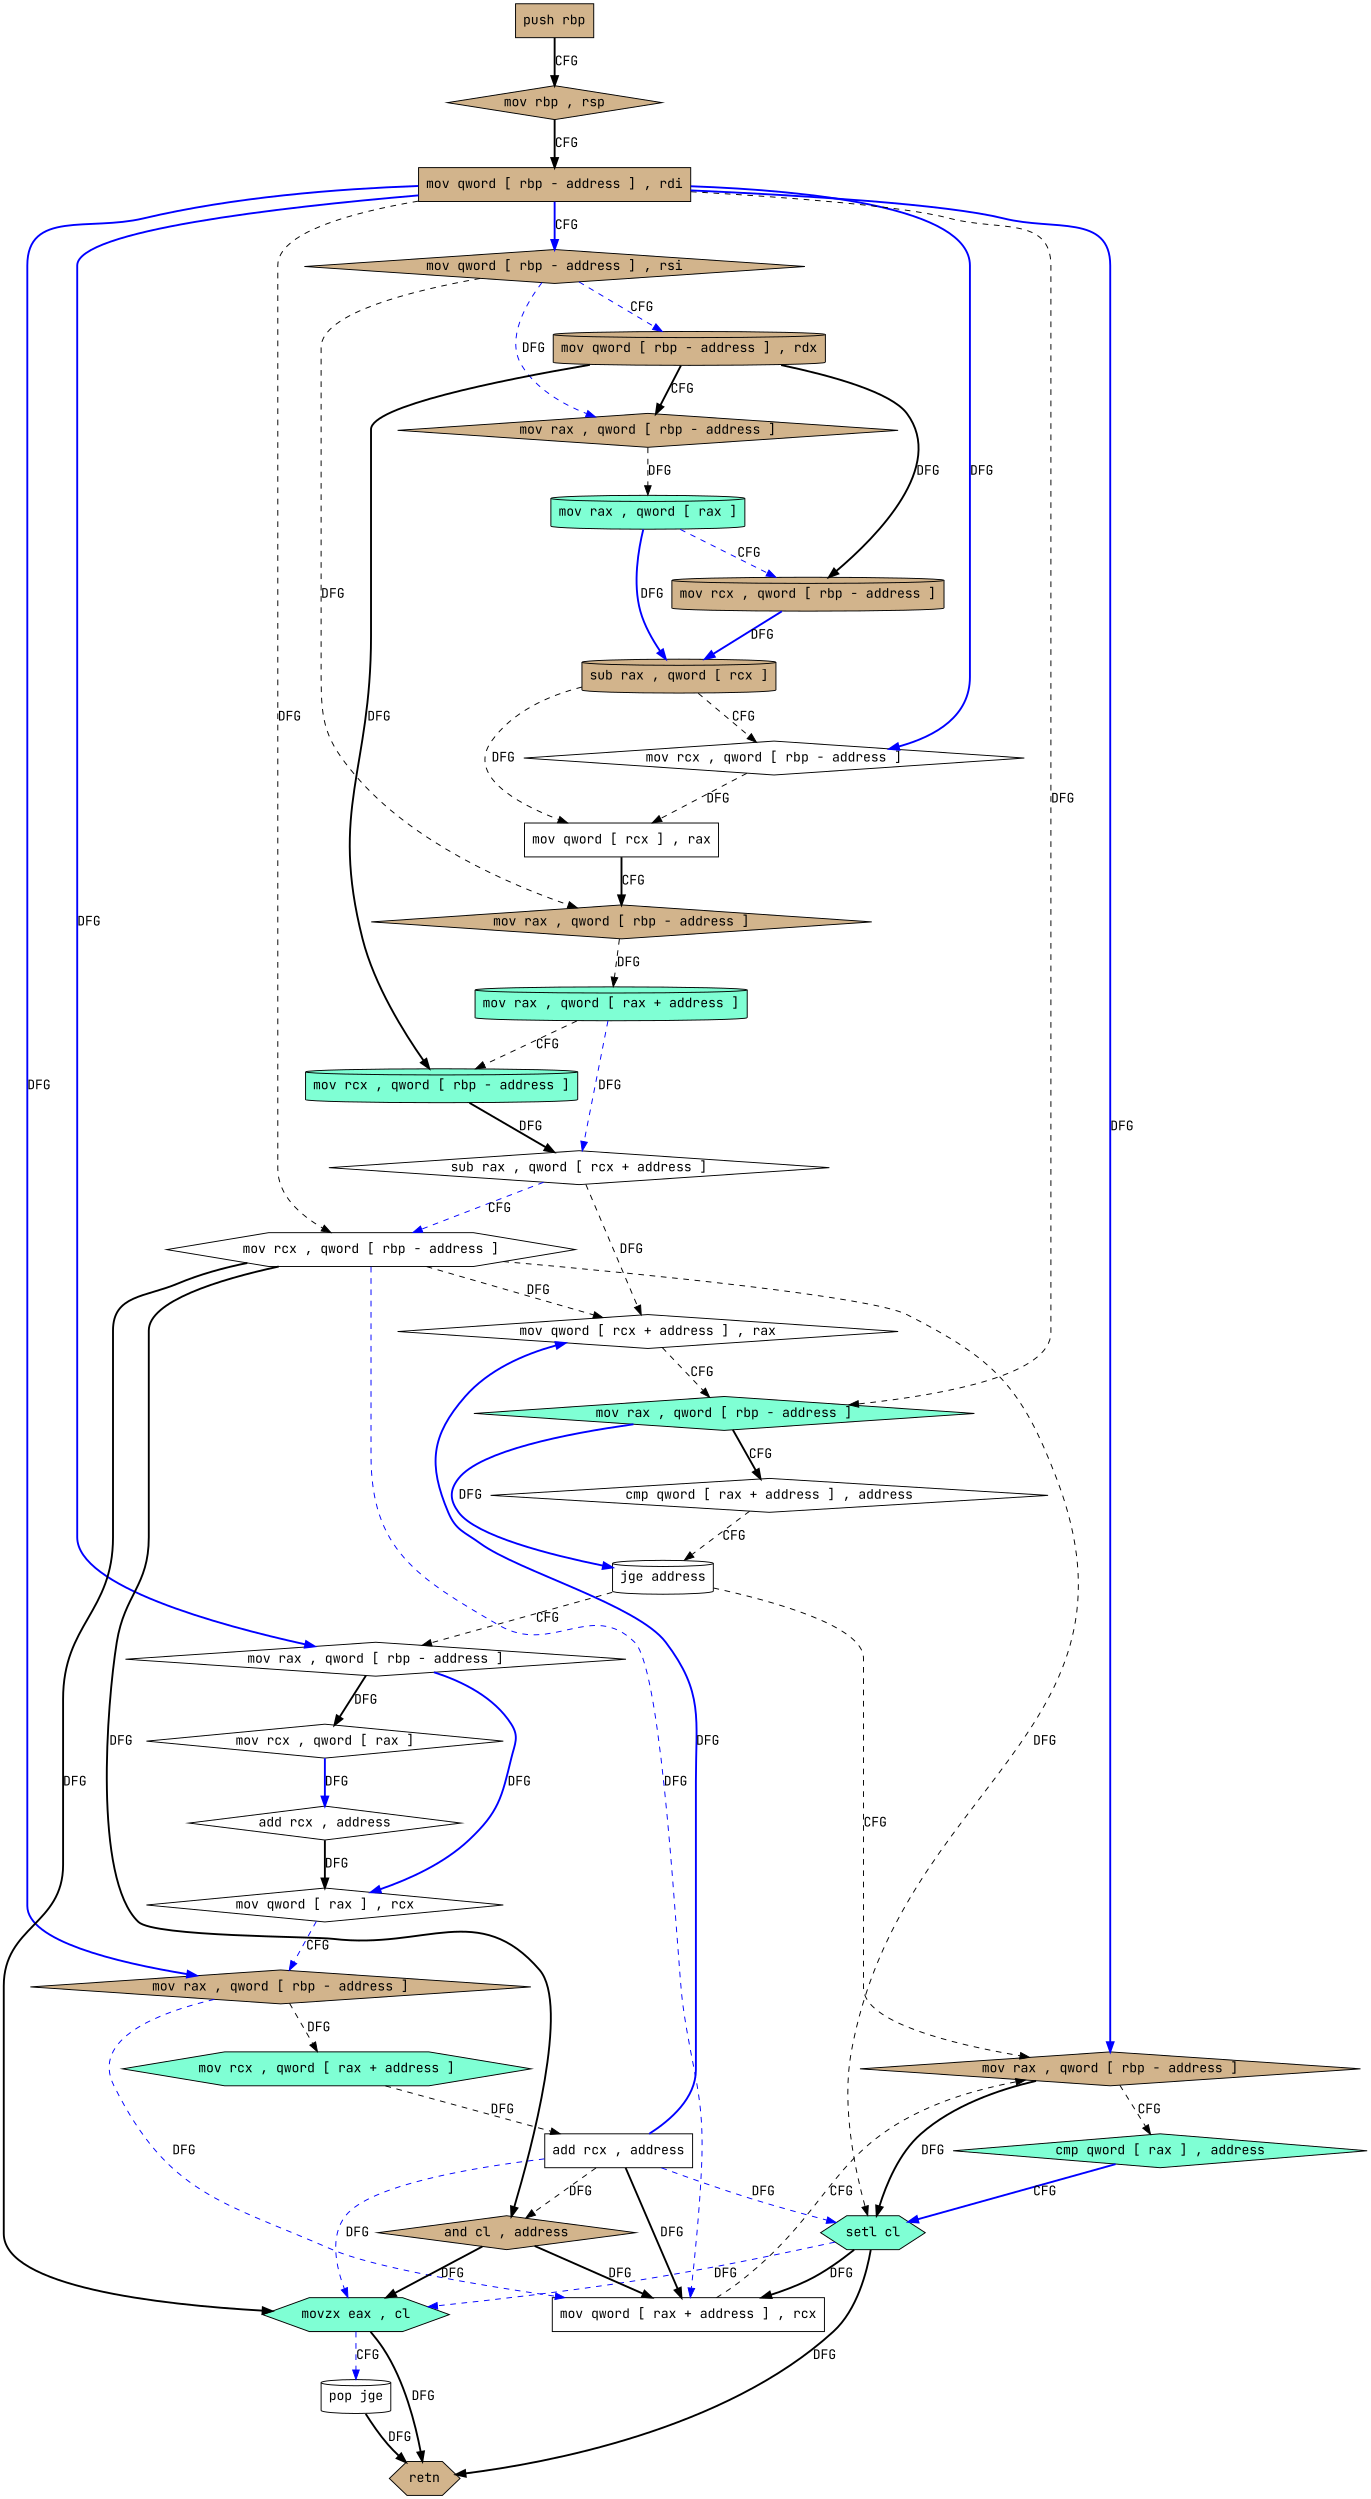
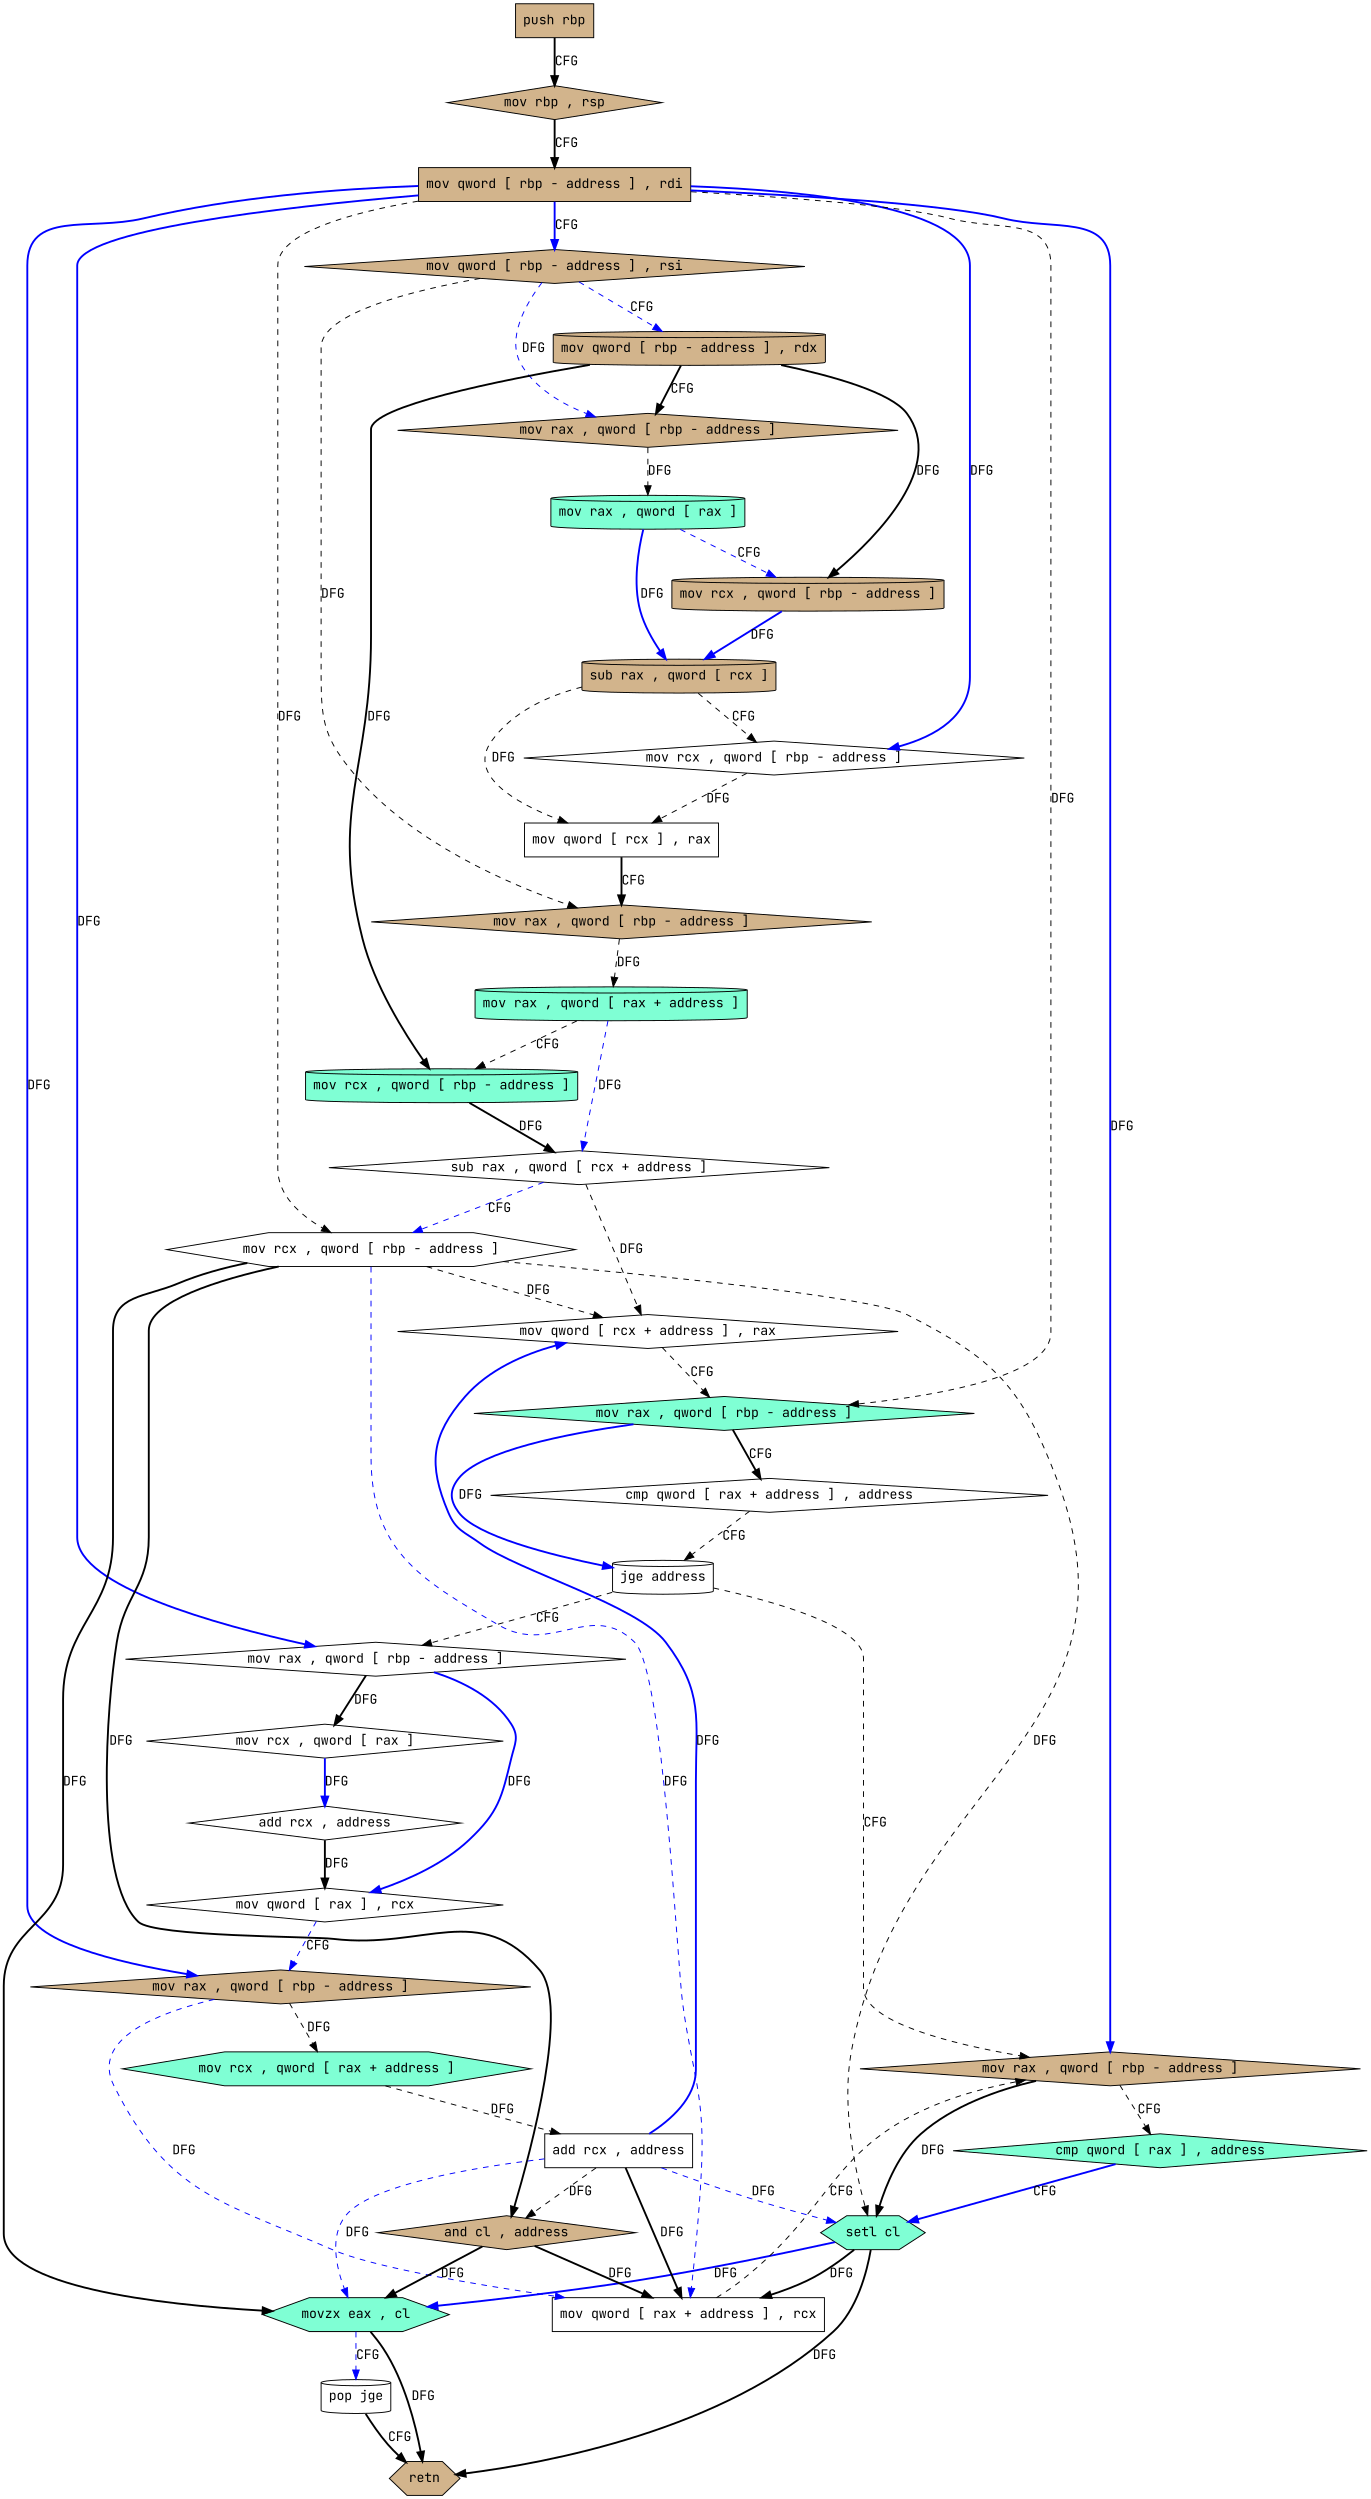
(637, 2280) -> (637, 2280)
(400, 2438) -> (400, 2438)
